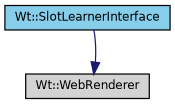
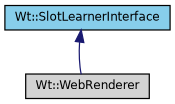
(96, 46) -> (79, 58)
